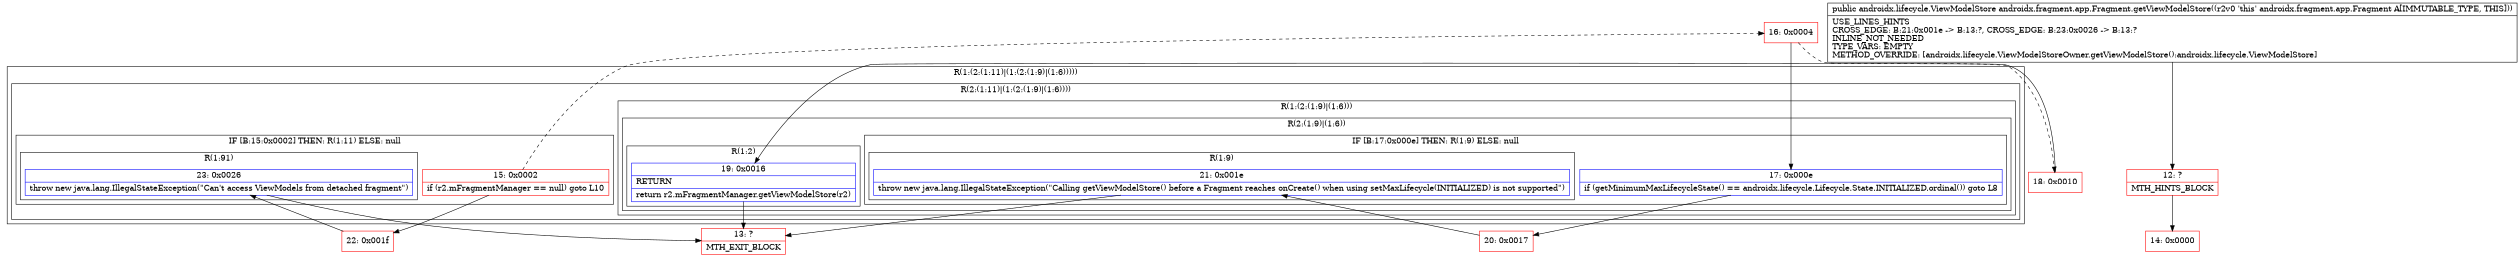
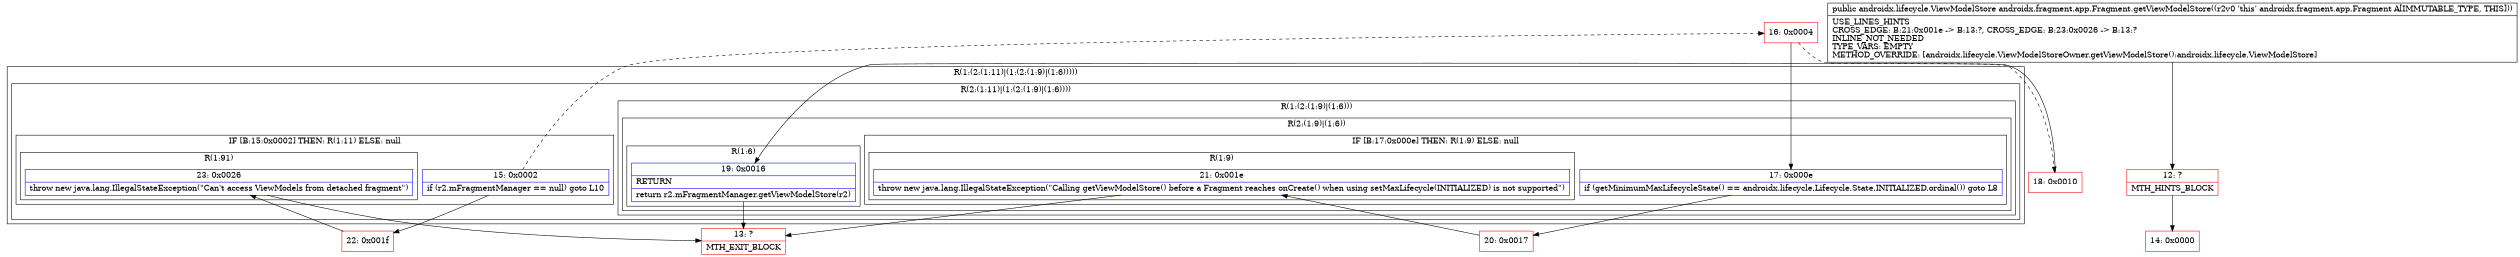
(743, 152) -> (743, 152)
(516, 182) -> (516, 182)
